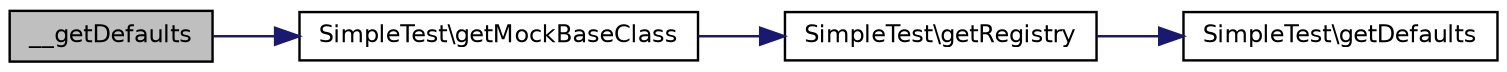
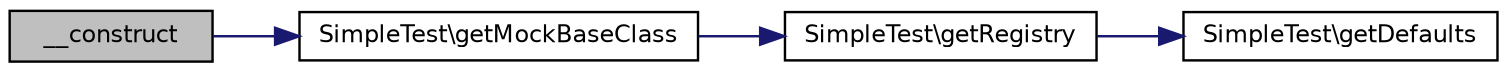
(111, 36) -> (111, 36)
